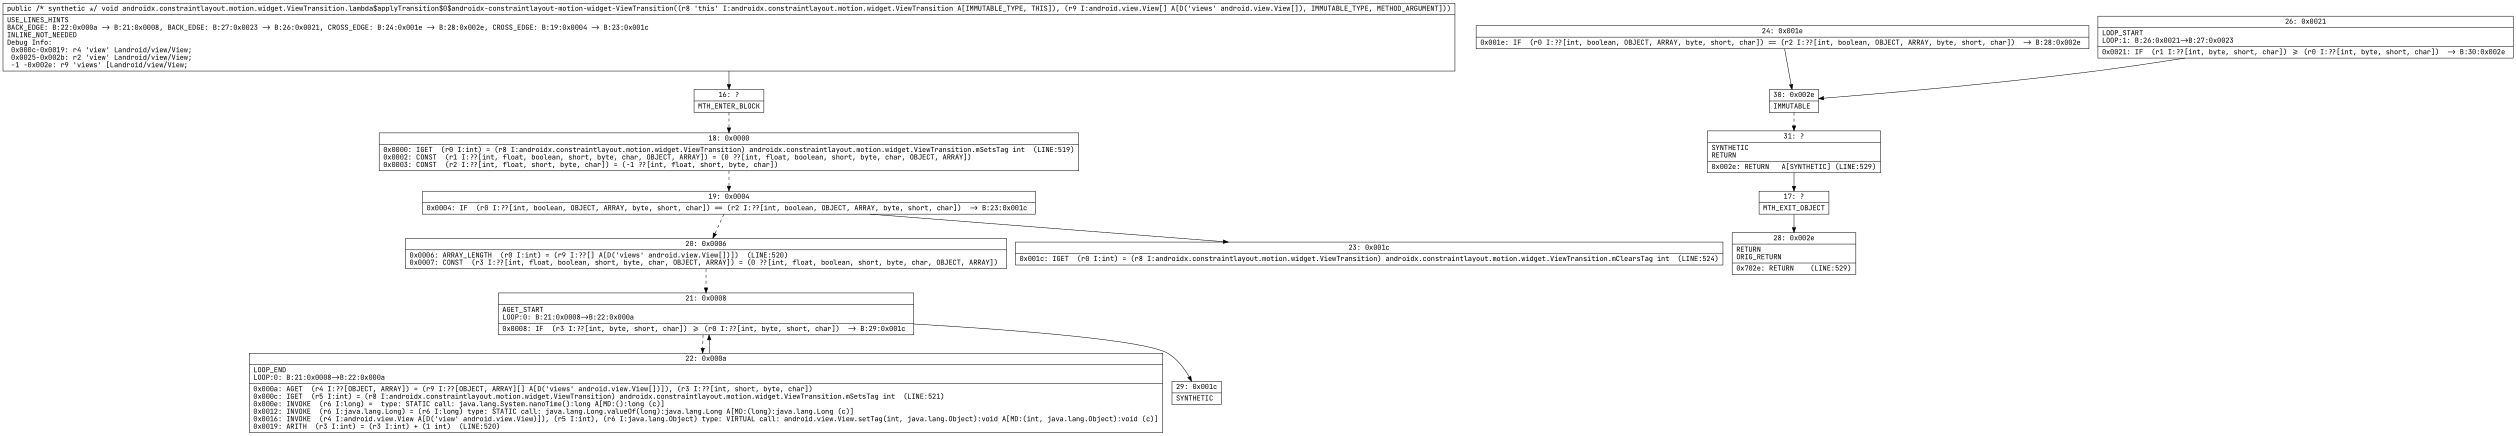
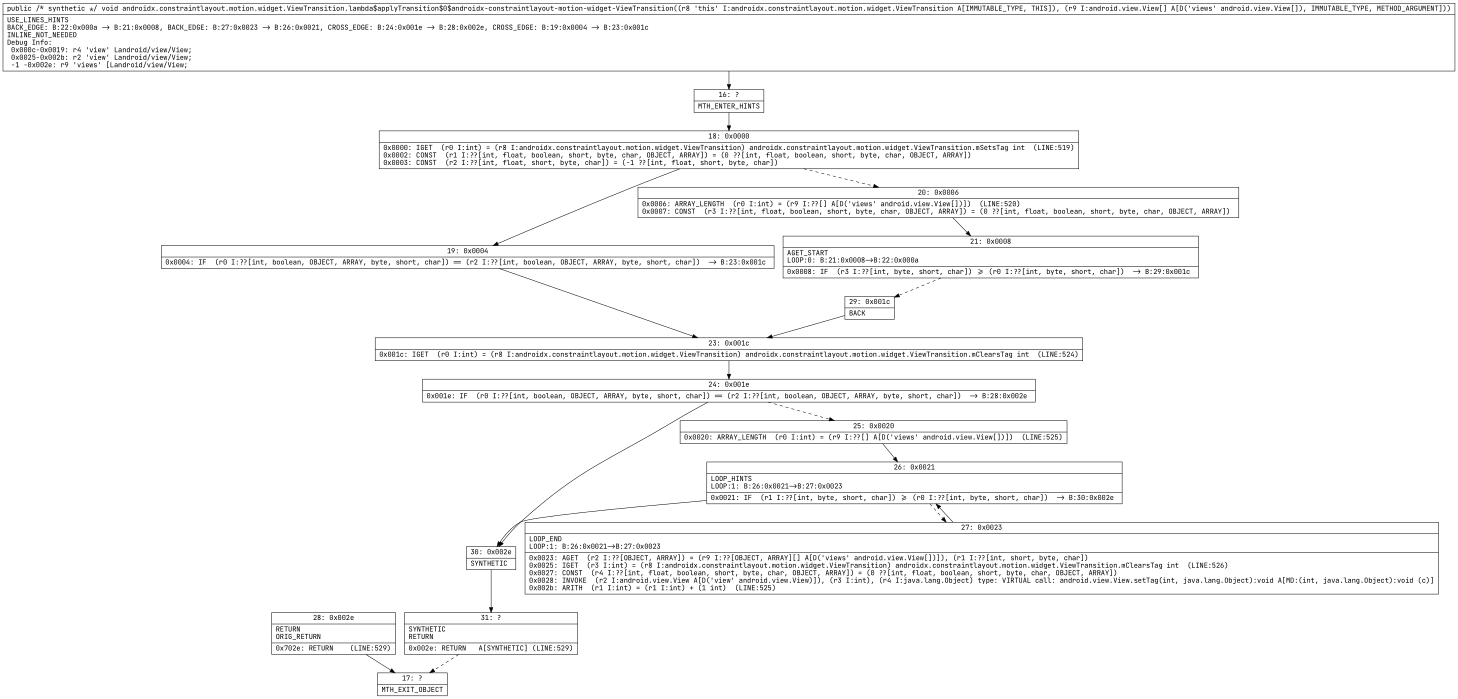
(2123, 33) -> (731, 479)
(729, 106) -> (729, 106)
(1792, 106) -> (489, 564)
(1794, 119) -> (491, 589)
(729, 120) -> (729, 119)
(729, 179) -> (588, 205)
(1794, 180) -> (446, 662)
(1794, 221) -> (378, 662)
(719, 224) -> (839, 177)
(706, 278) -> (960, 225)
none -> (808, 326)
(1058, 335) -> (920, 287)
none -> (729, 367)
(706, 393) -> none
(1195, 398) -> (857, 313)
none -> (874, 432)
none -> (982, 558)
